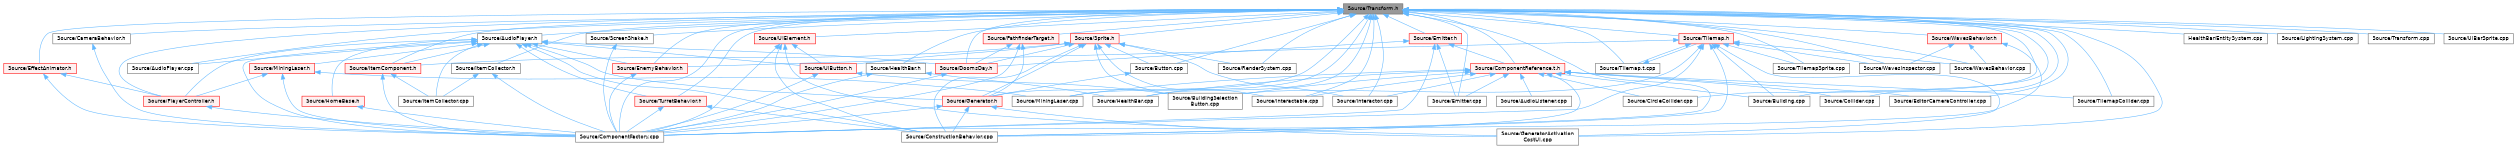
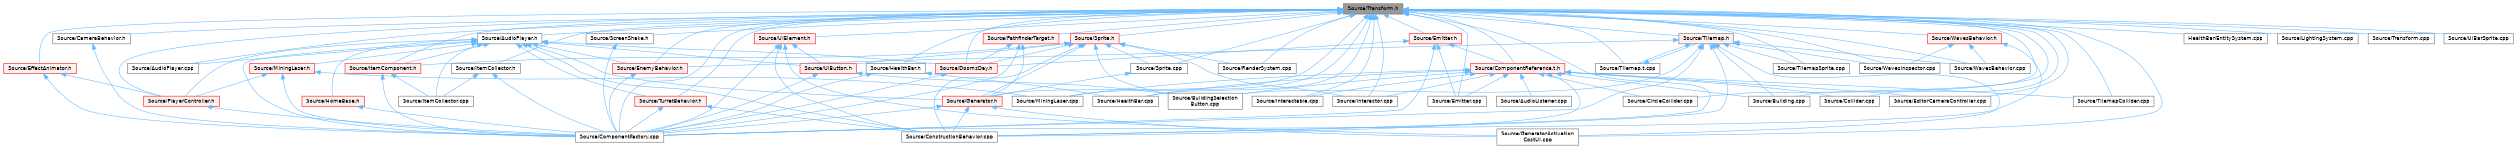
(1706, 39) -> (1706, 39)
(1159, 69) -> (1159, 69)
(1146, 82) -> none
